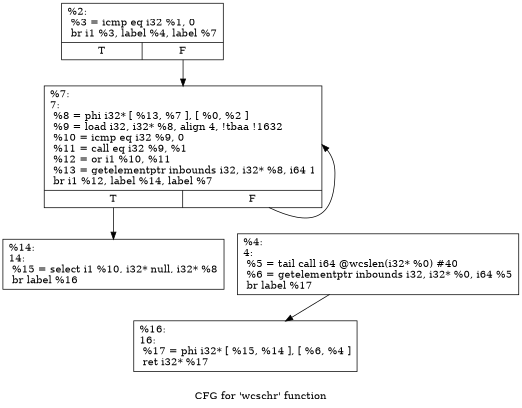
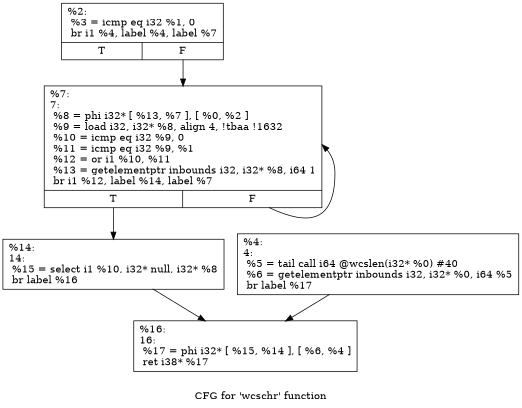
(142, 33) -> (142, 33)
(119, 149) -> (122, 149)
none -> (176, 303)
(174, 362) -> (174, 362)
